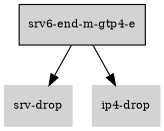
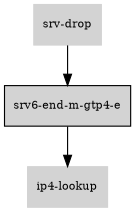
(63, 60) -> (68, 60)
(126, 106) -> (68, 187)
